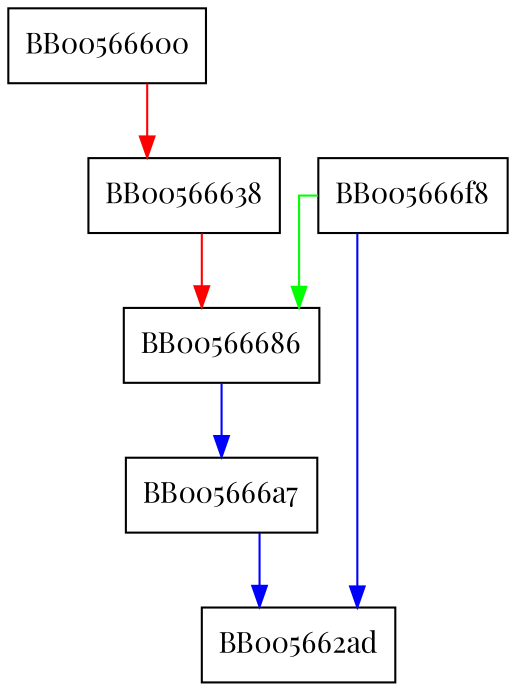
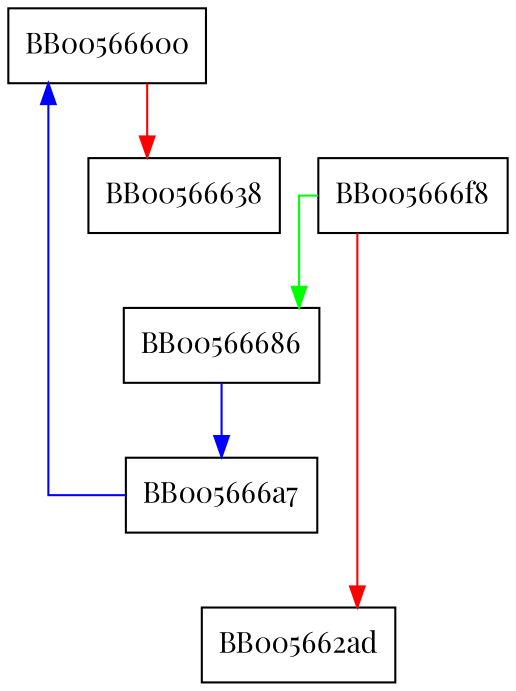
(202, 260) -> none
(357, 410) -> (357, 410)
(260, 559) -> (48, 338)
